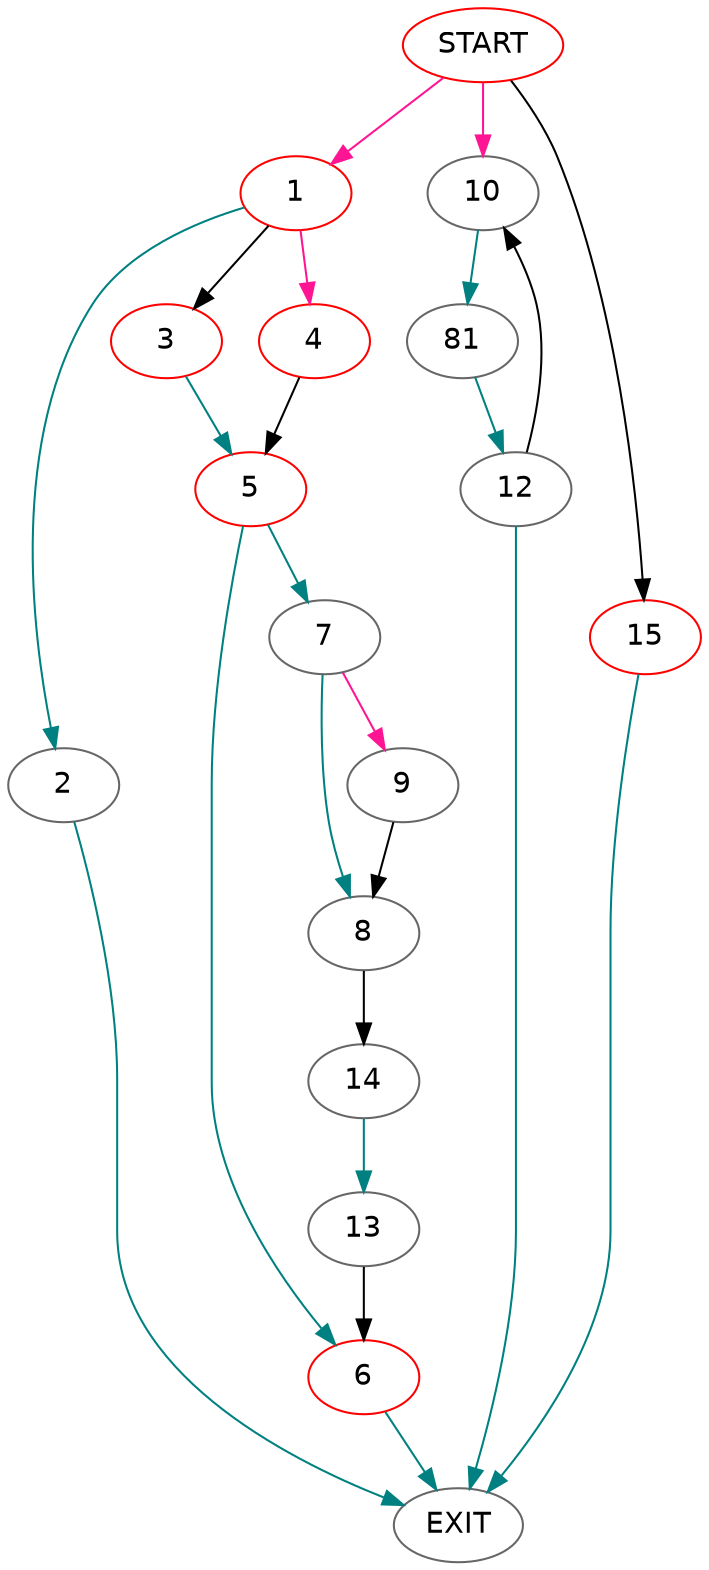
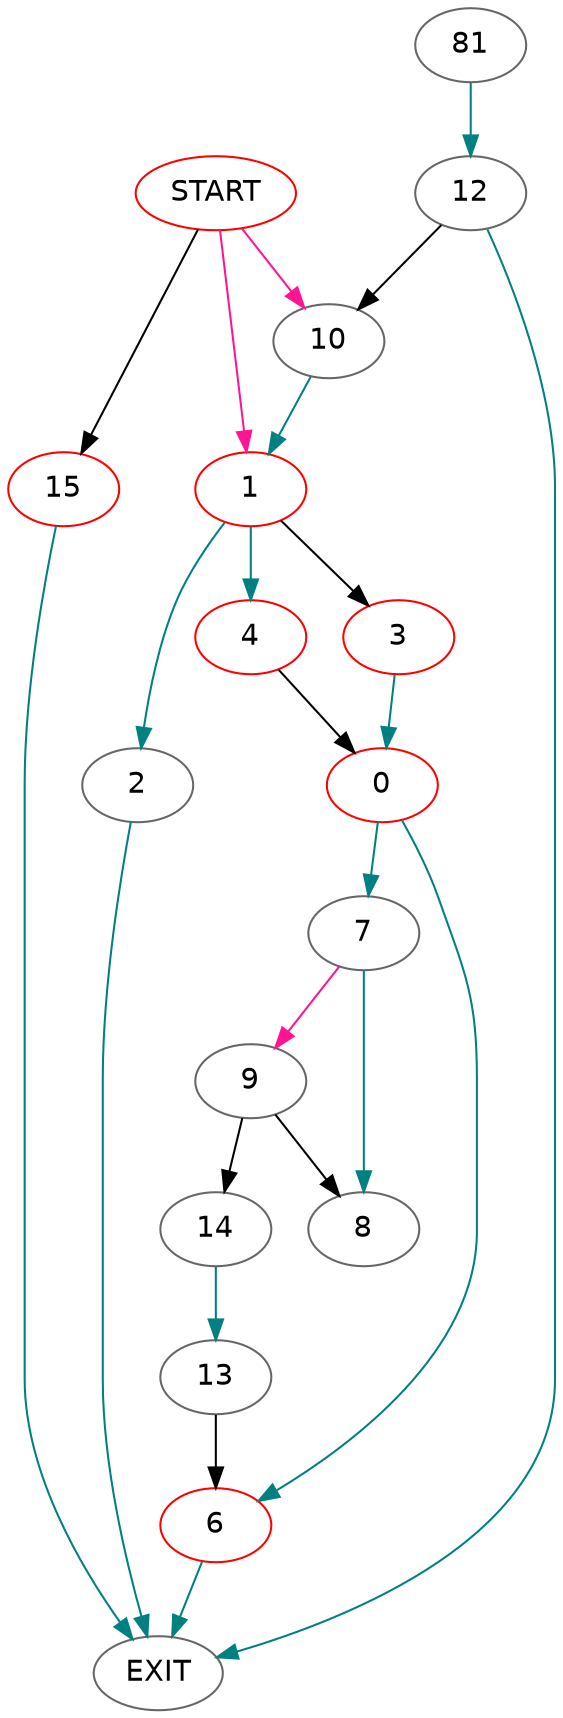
(304, 257) -> (251, 553)
(474, 257) -> (295, 406)
(251, 489) -> (382, 785)
(364, 997) -> (236, 1145)
